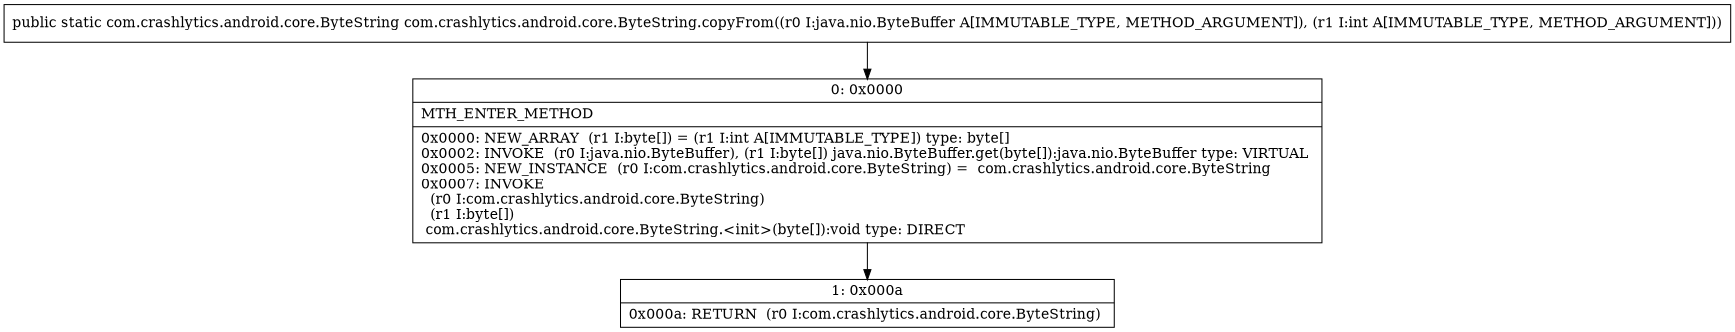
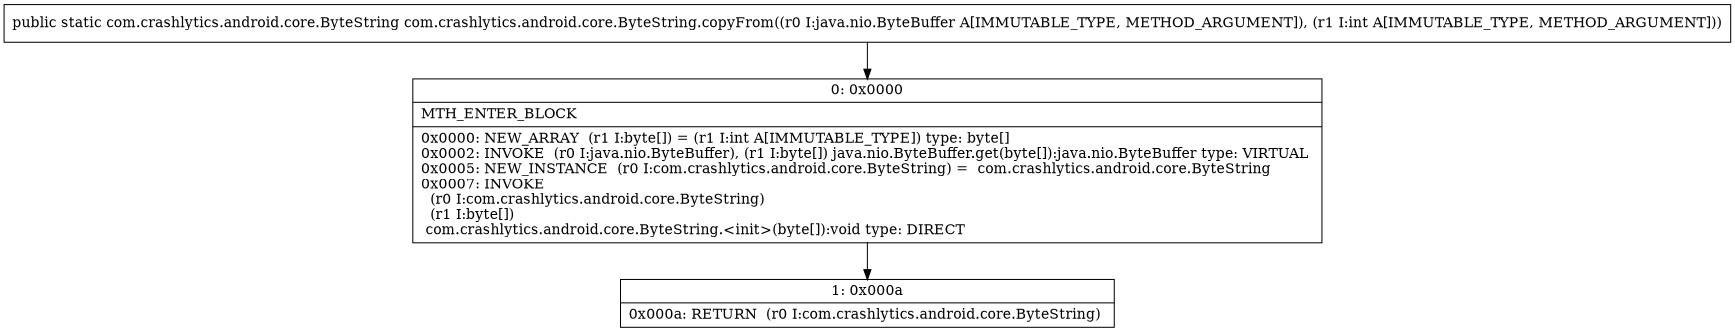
(508, 114) -> (499, 114)
